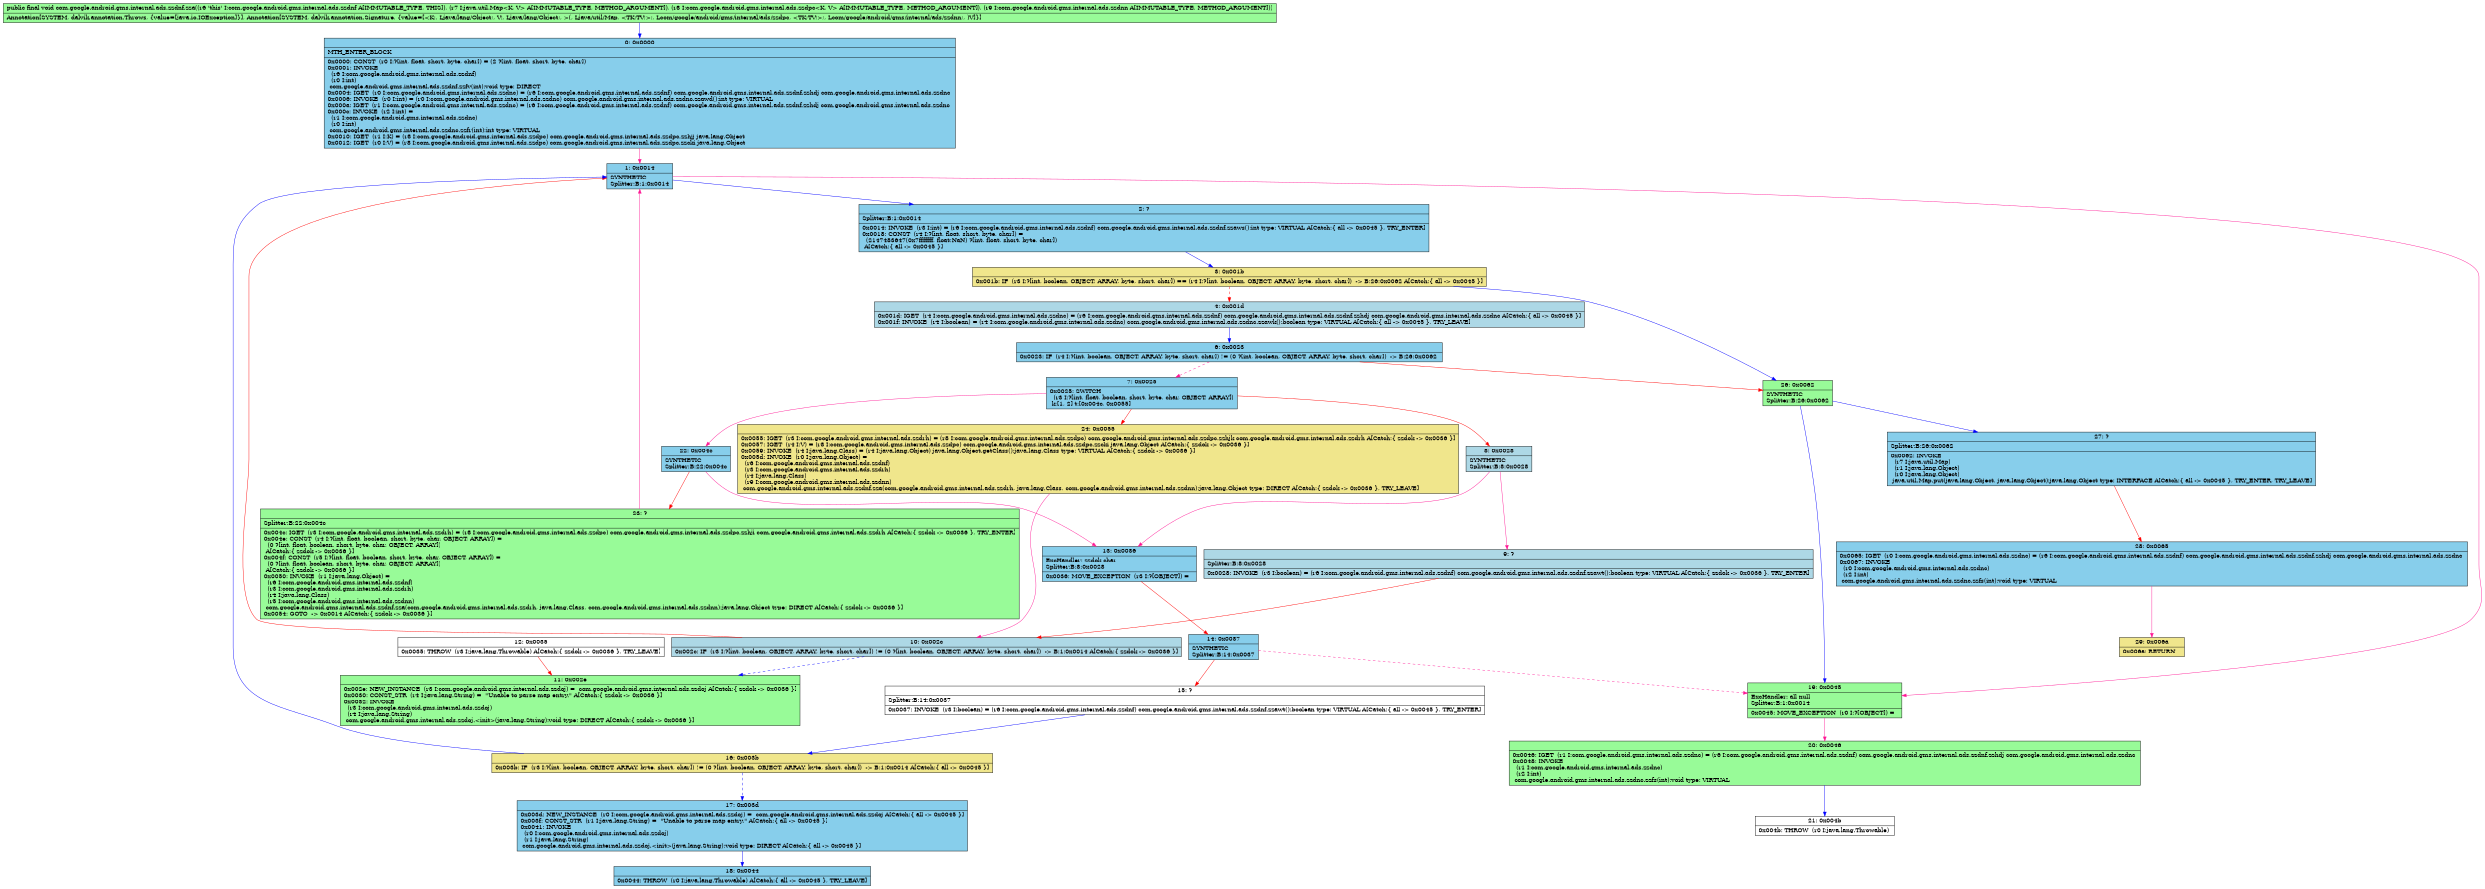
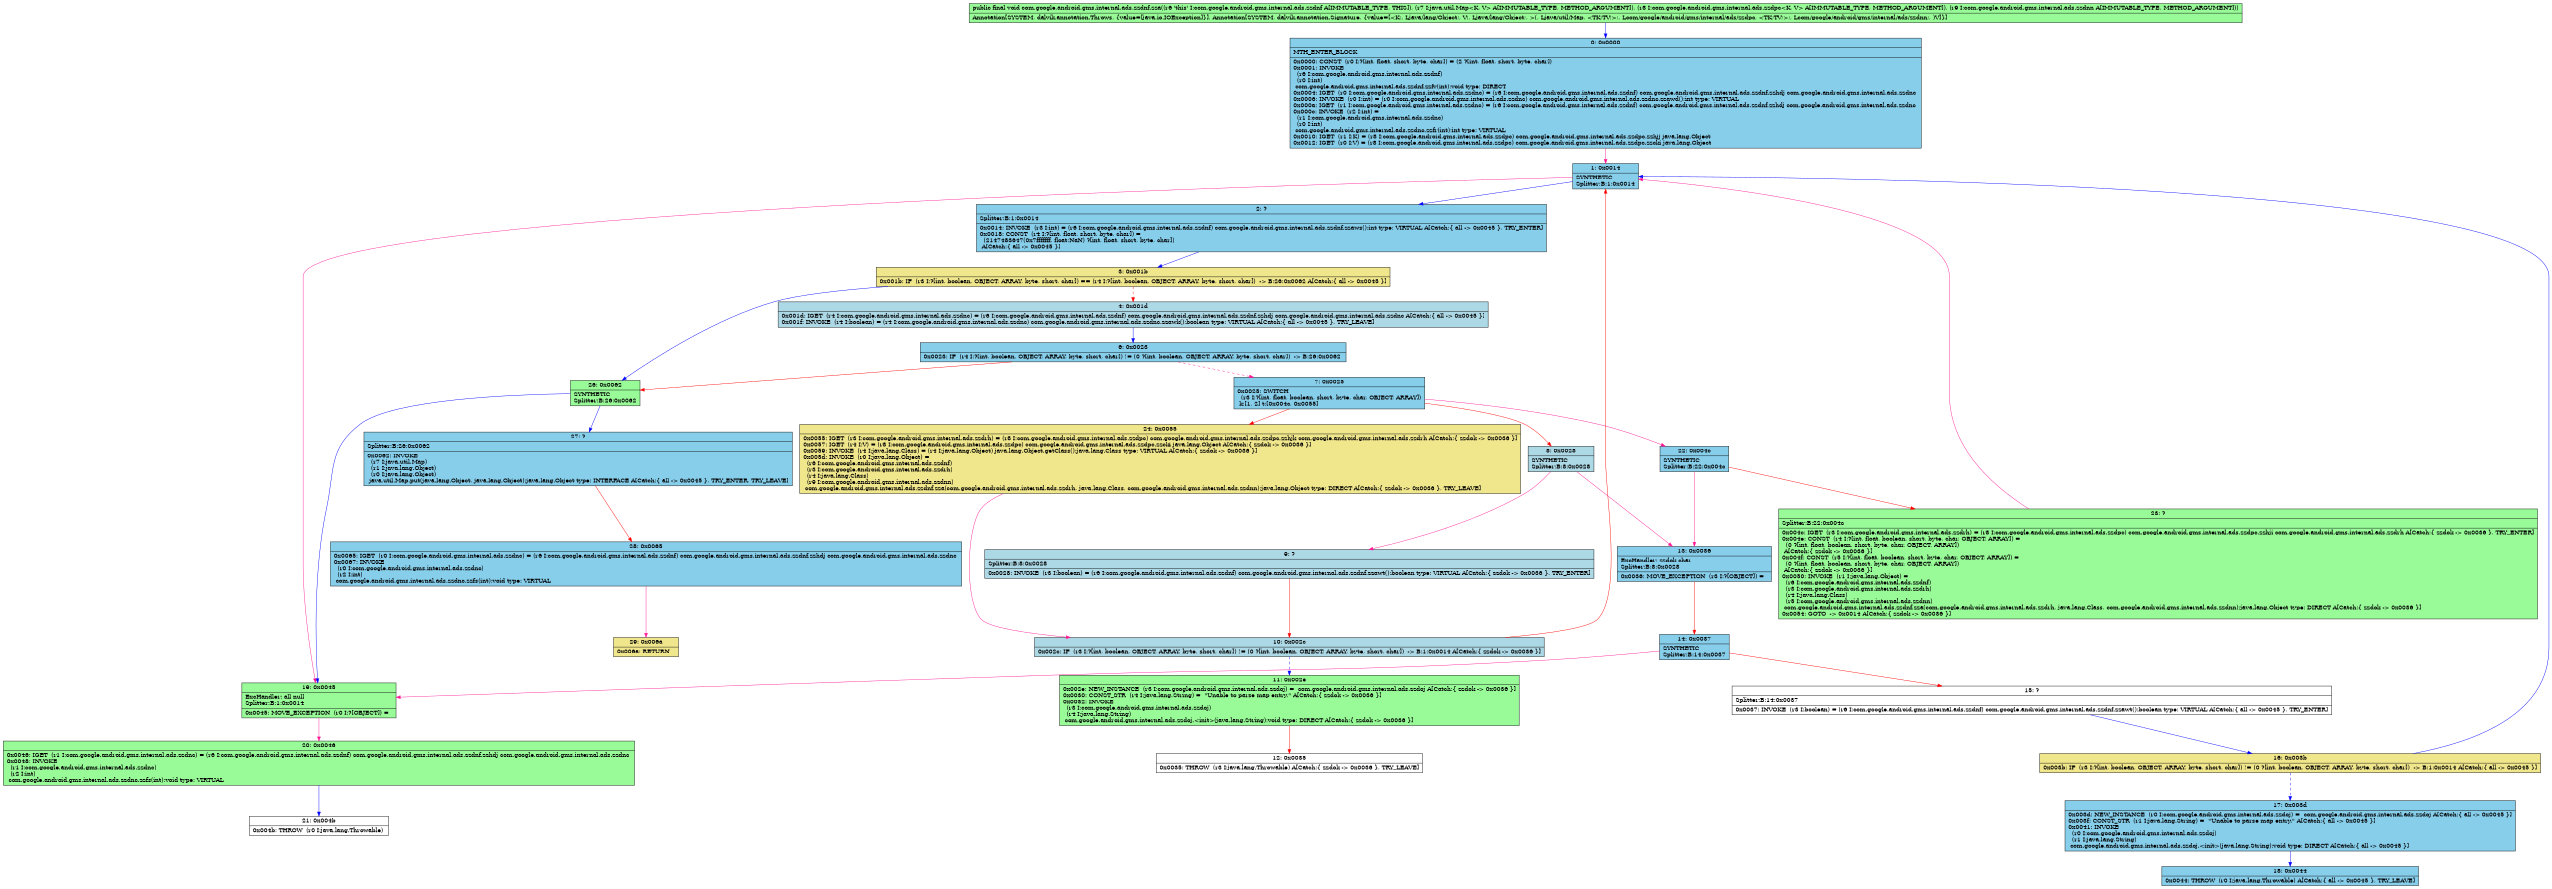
(544, 664) -> (1289, 737)
(1501, 672) -> (1030, 676)
